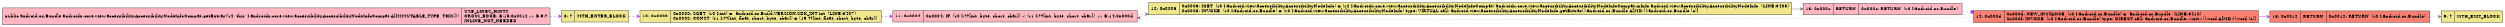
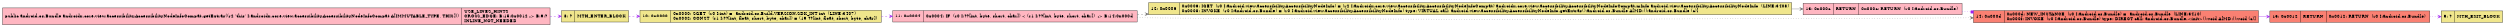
(2434, 17) -> (2434, 17)
(1557, 19) -> (1554, 19)
